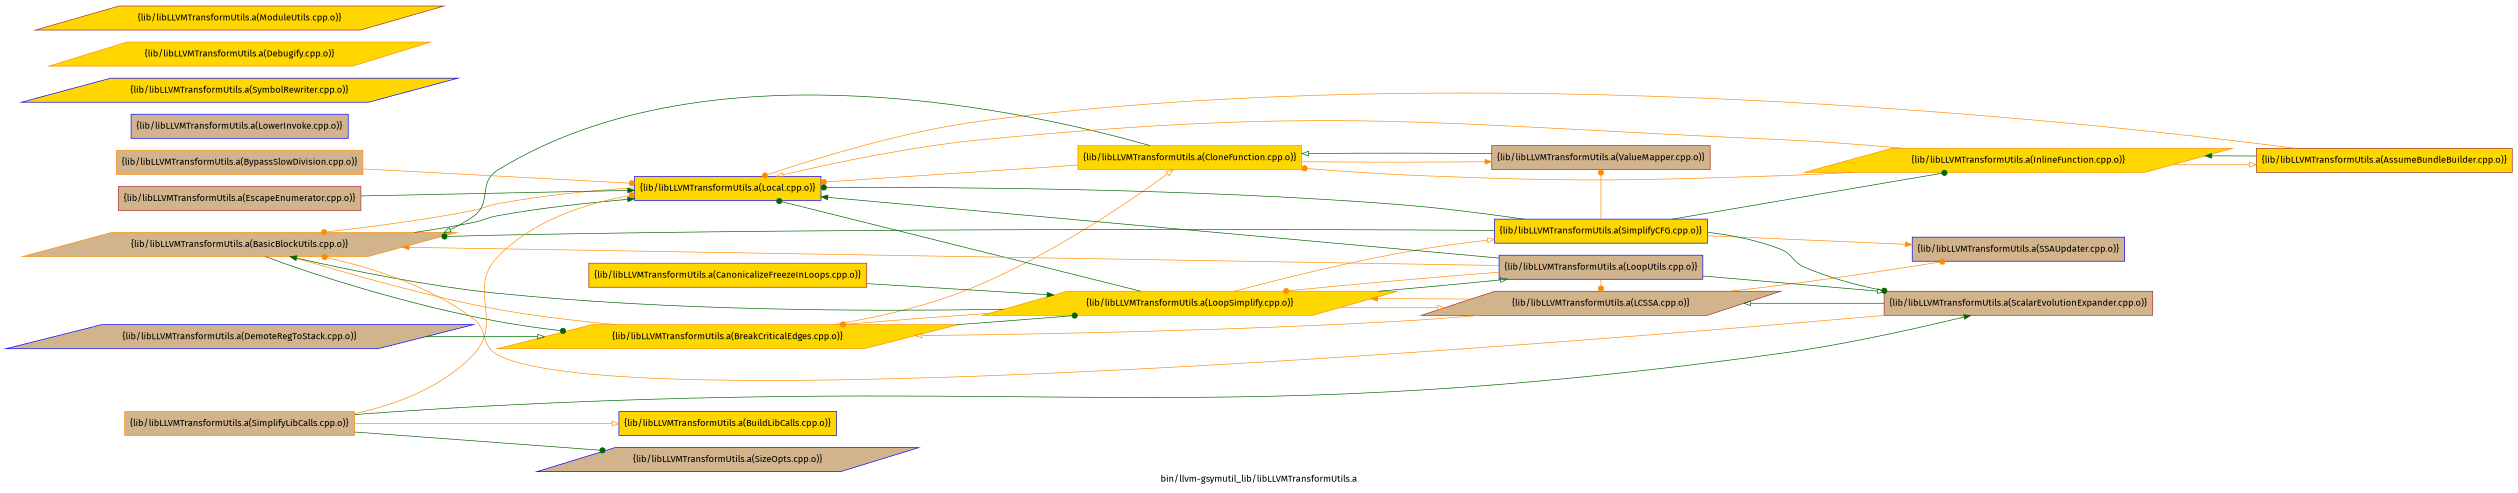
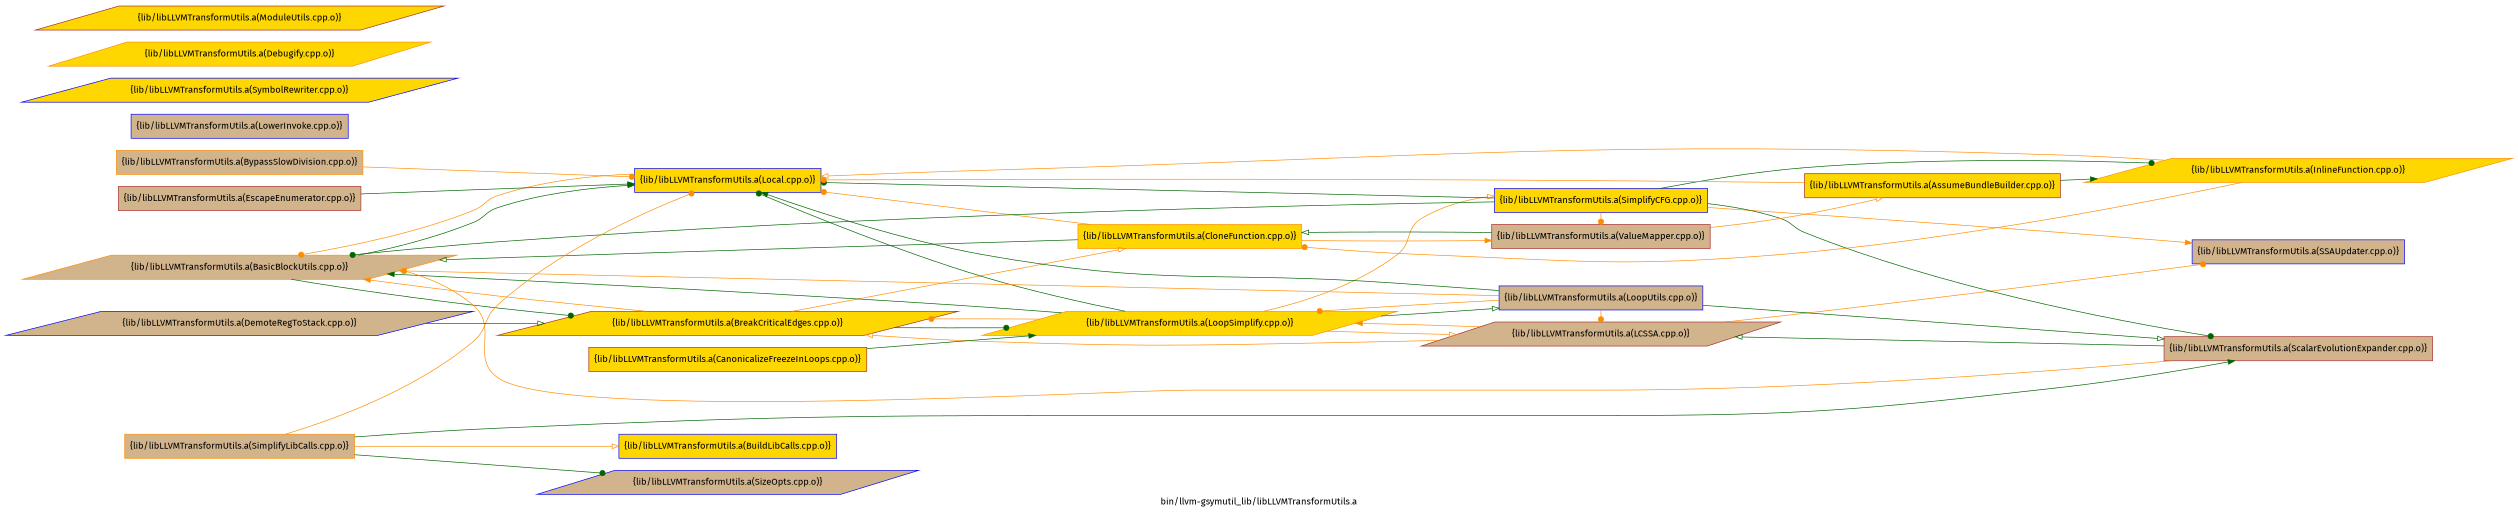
(2211, 165) -> (1769, 220)
(728, 337) -> (728, 323)
